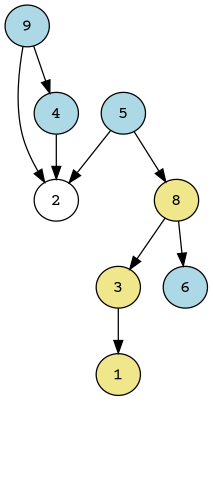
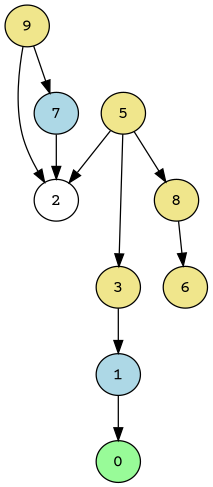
(27, 26) -> (27, 26)
(56, 113) -> (56, 113)
(123, 113) -> (123, 113)
(151, 238) -> (121, 194)
(185, 287) -> (185, 287)
(118, 375) -> (118, 375)
none -> (118, 462)
